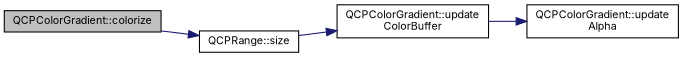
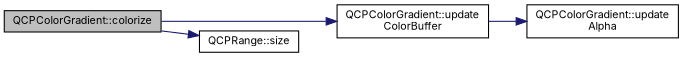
(313, 34) -> (244, 21)
